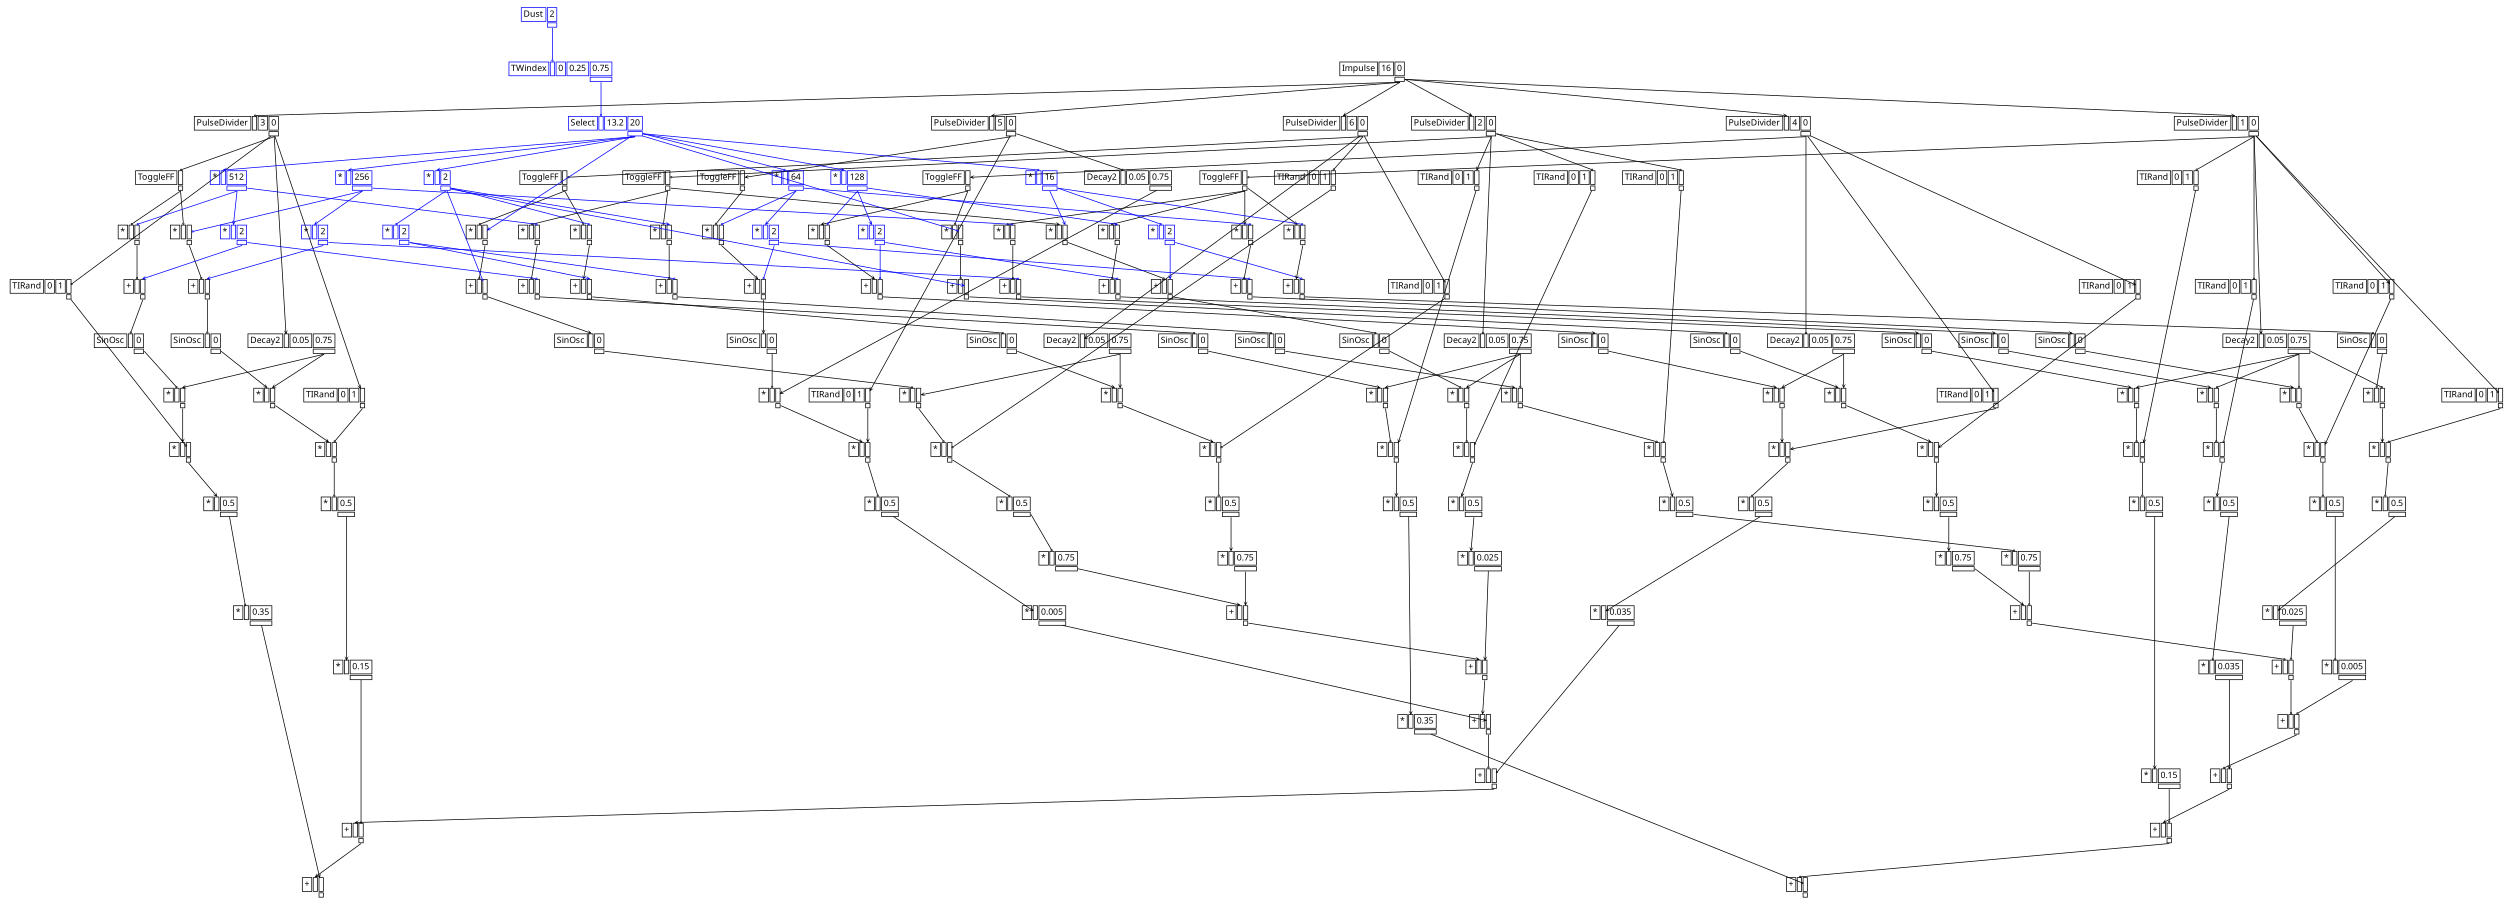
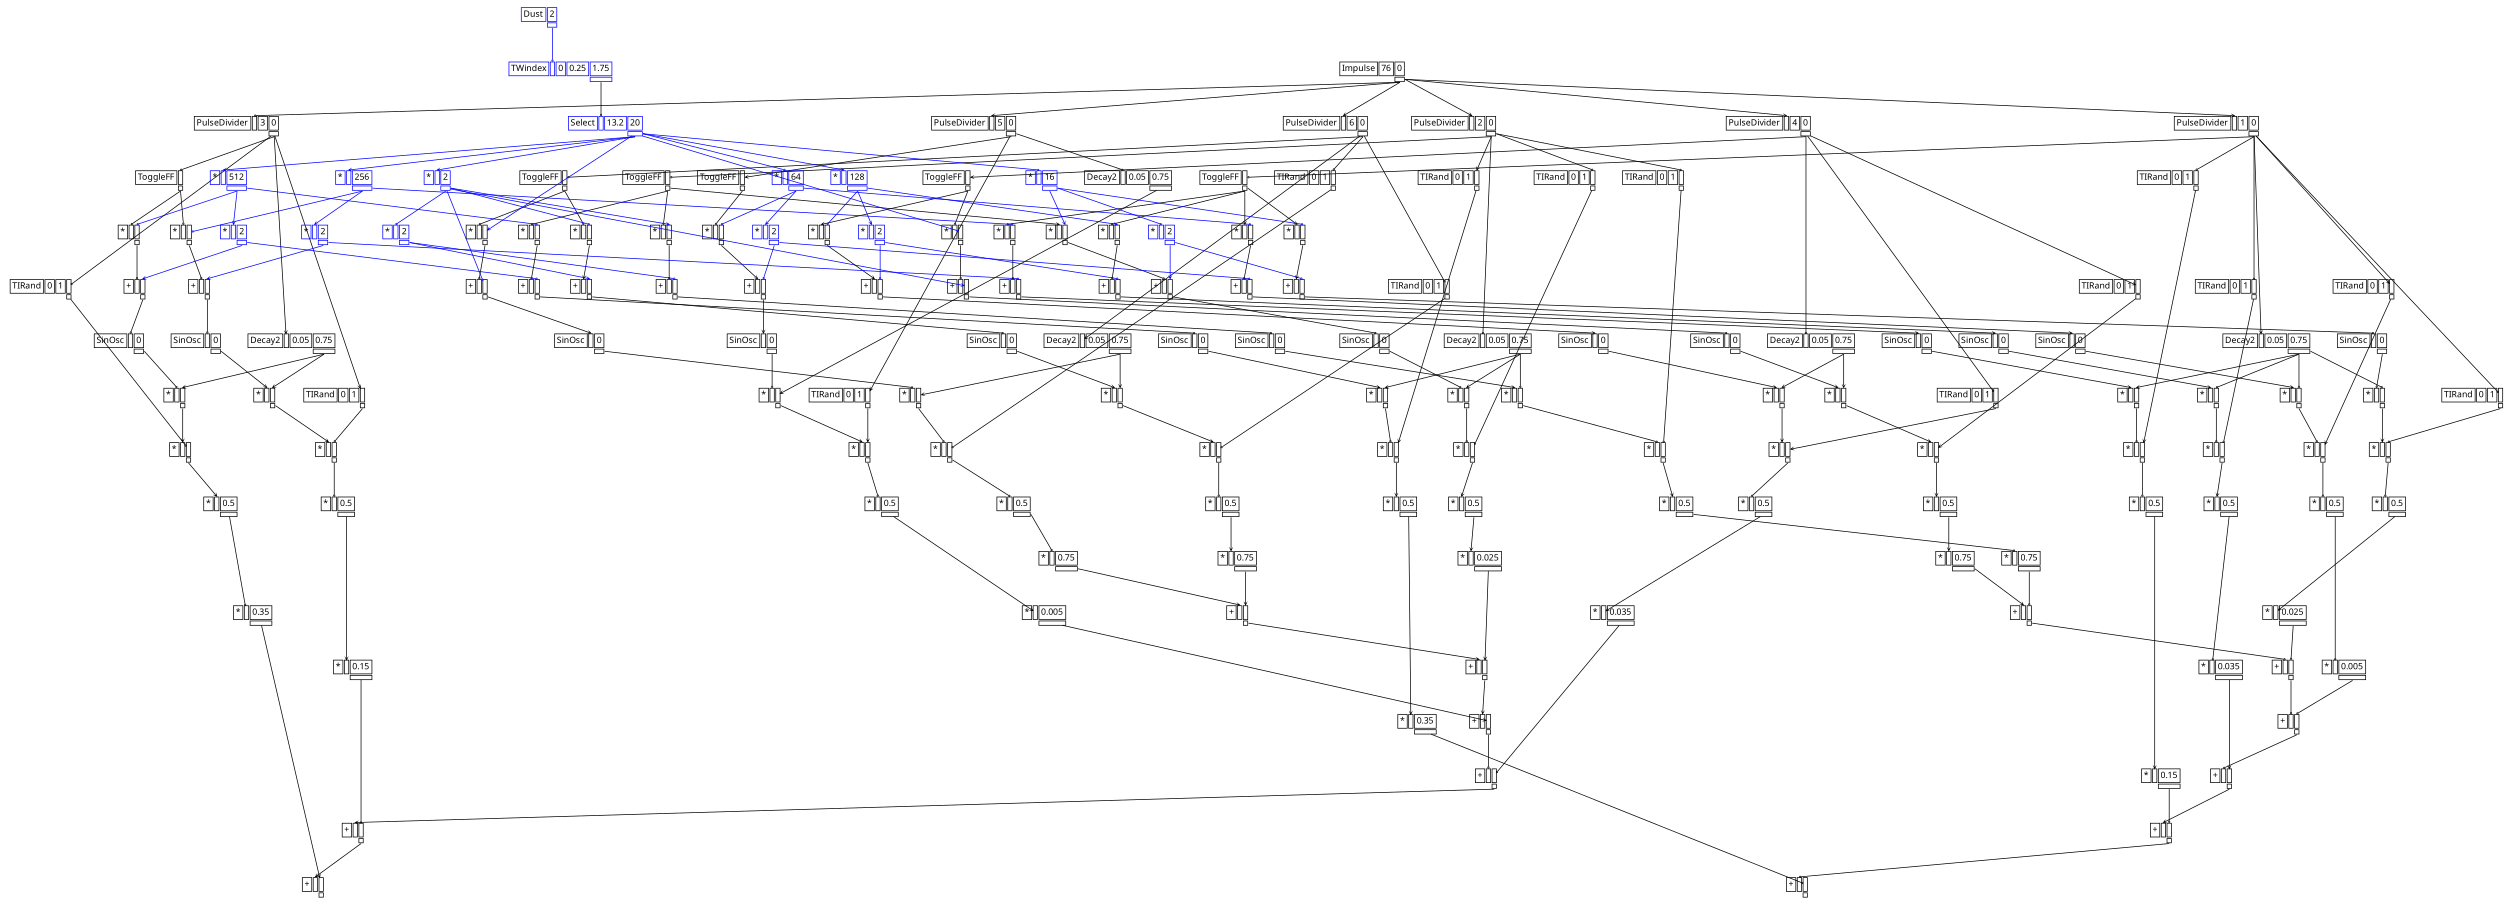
(601, 69) -> (601, 69)
(1386, 69) -> (1386, 69)
(601, 98) -> (601, 98)
